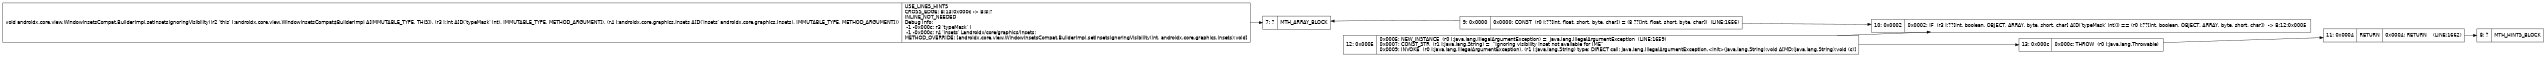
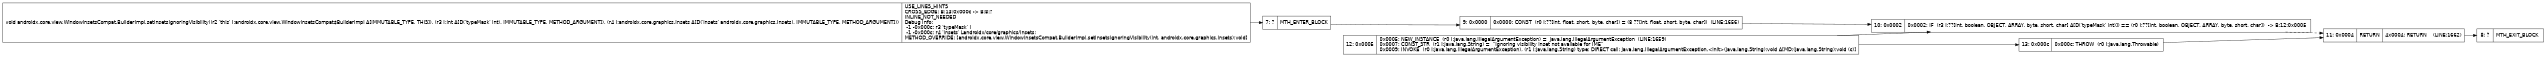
(1397, 20) -> (1394, 25)
(1304, 22) -> (1304, 22)
none -> (2303, 33)
(2423, 35) -> (2423, 35)
(2517, 35) -> (2517, 35)
